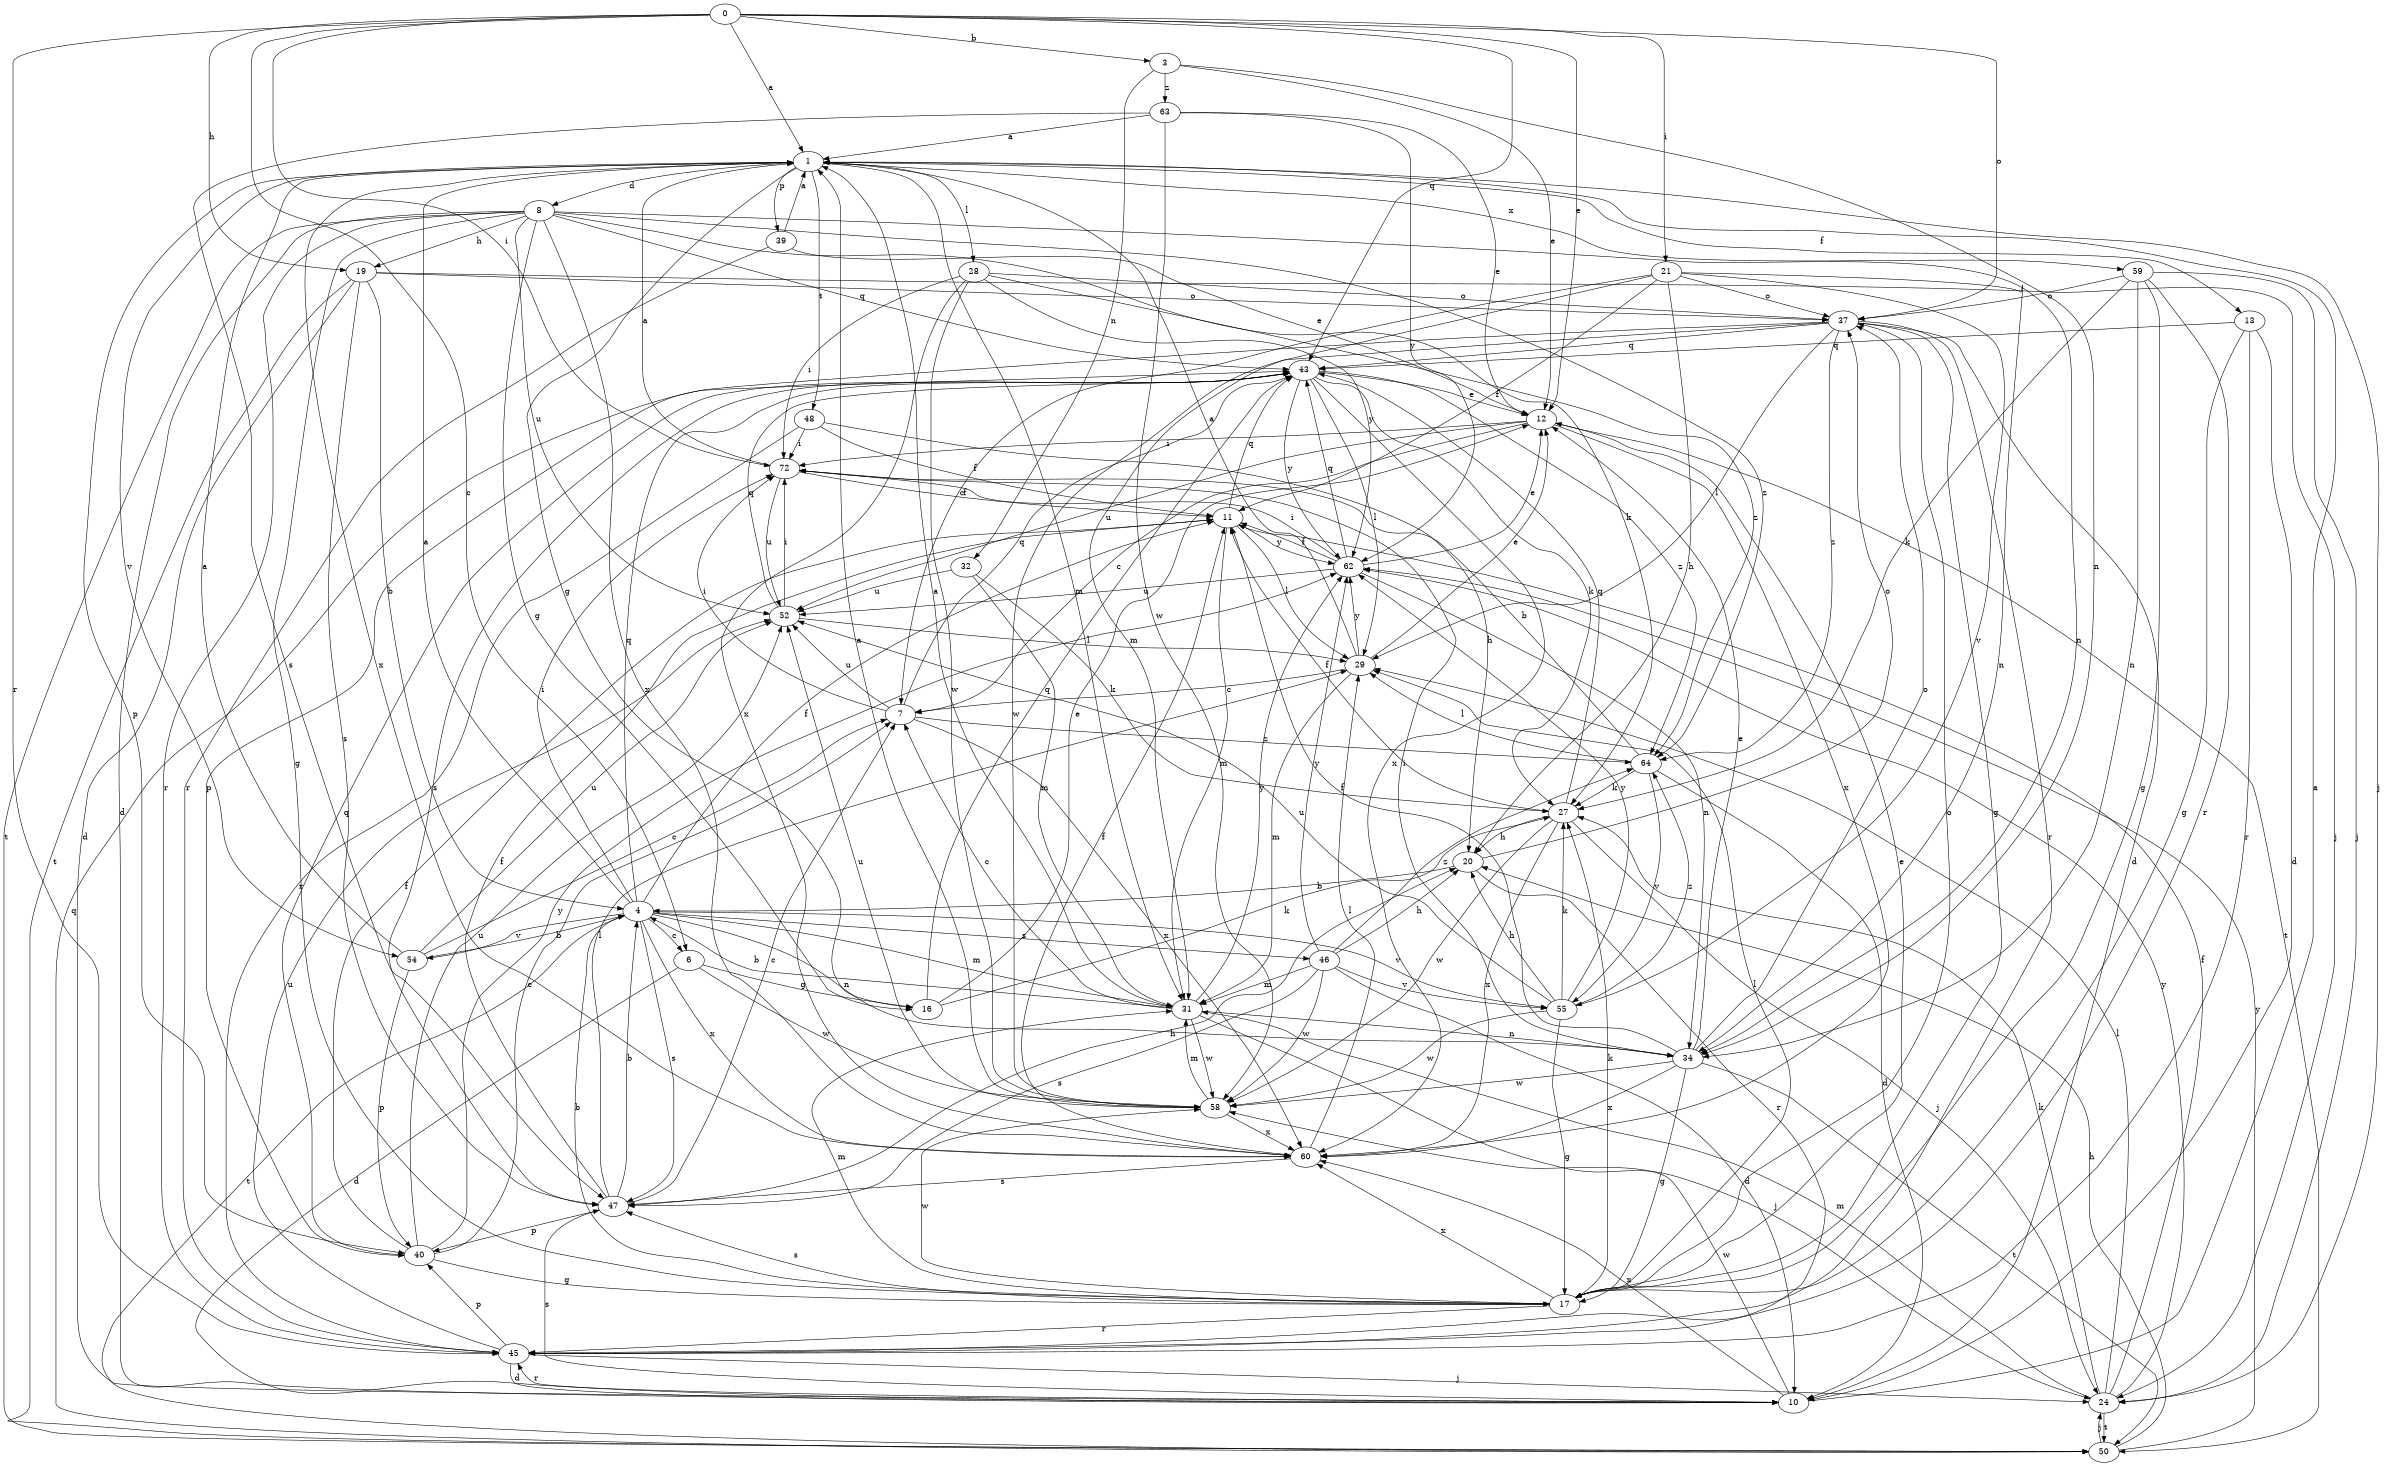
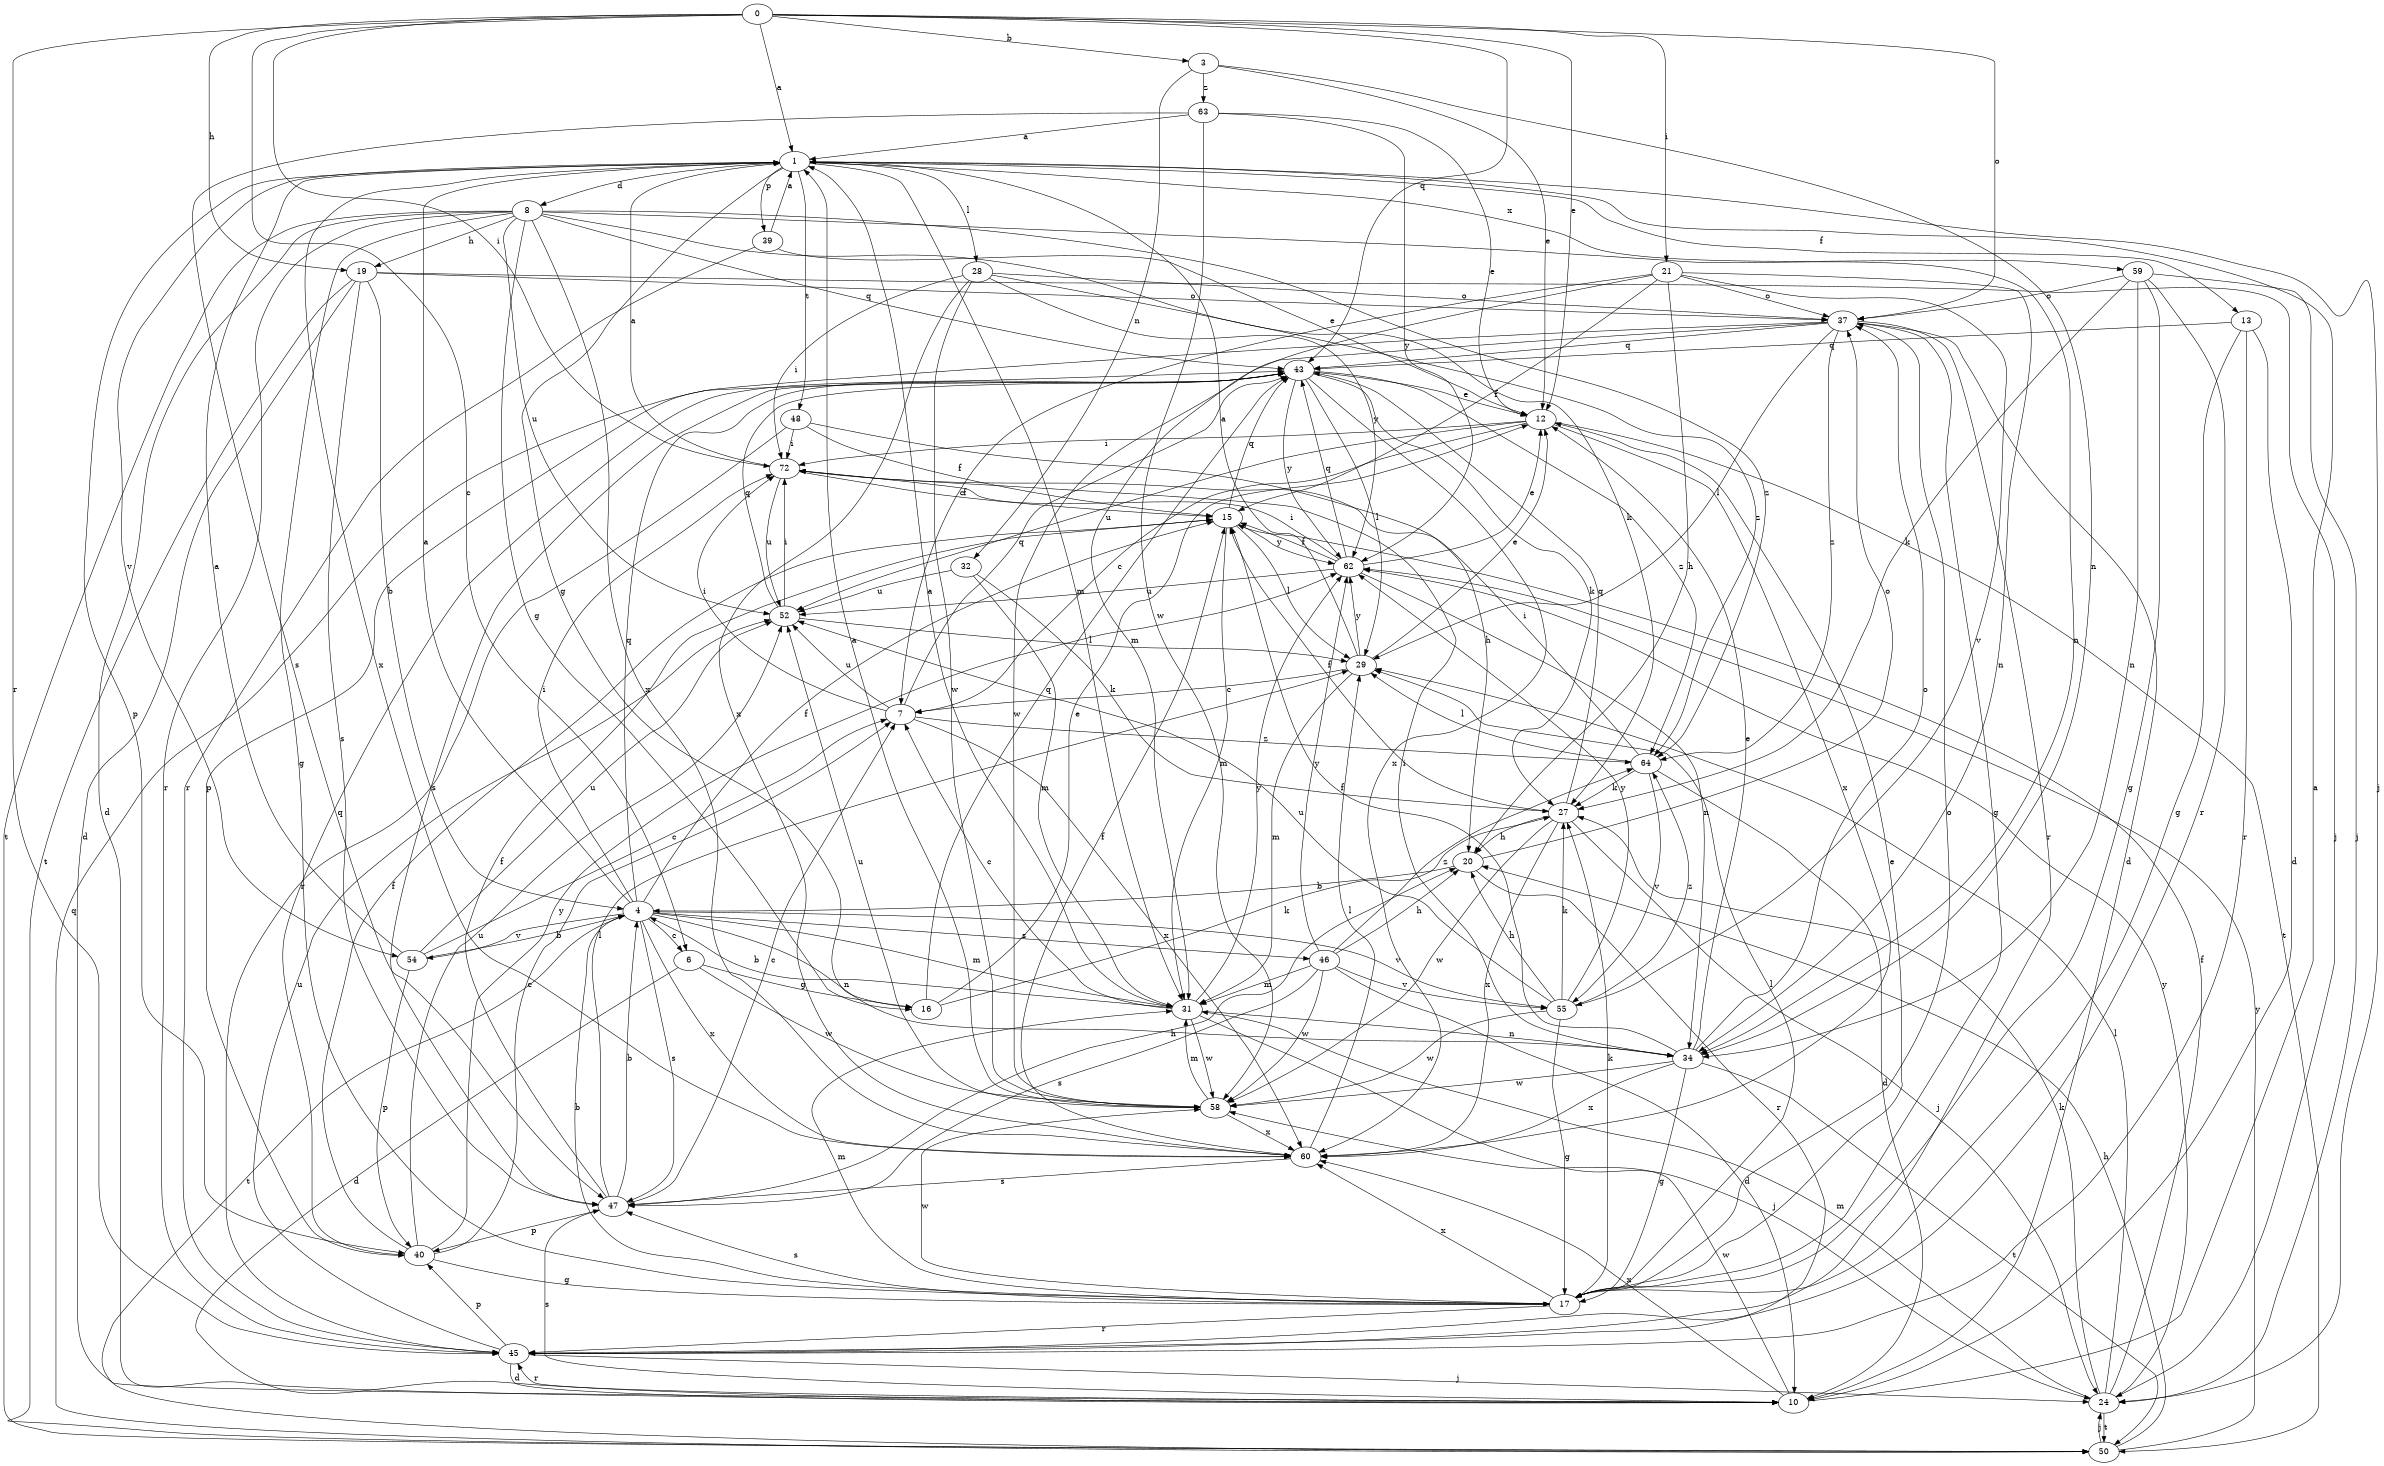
(1228, 518) -> (1227, 518)
(1525, 616) -> (1525, 616)
